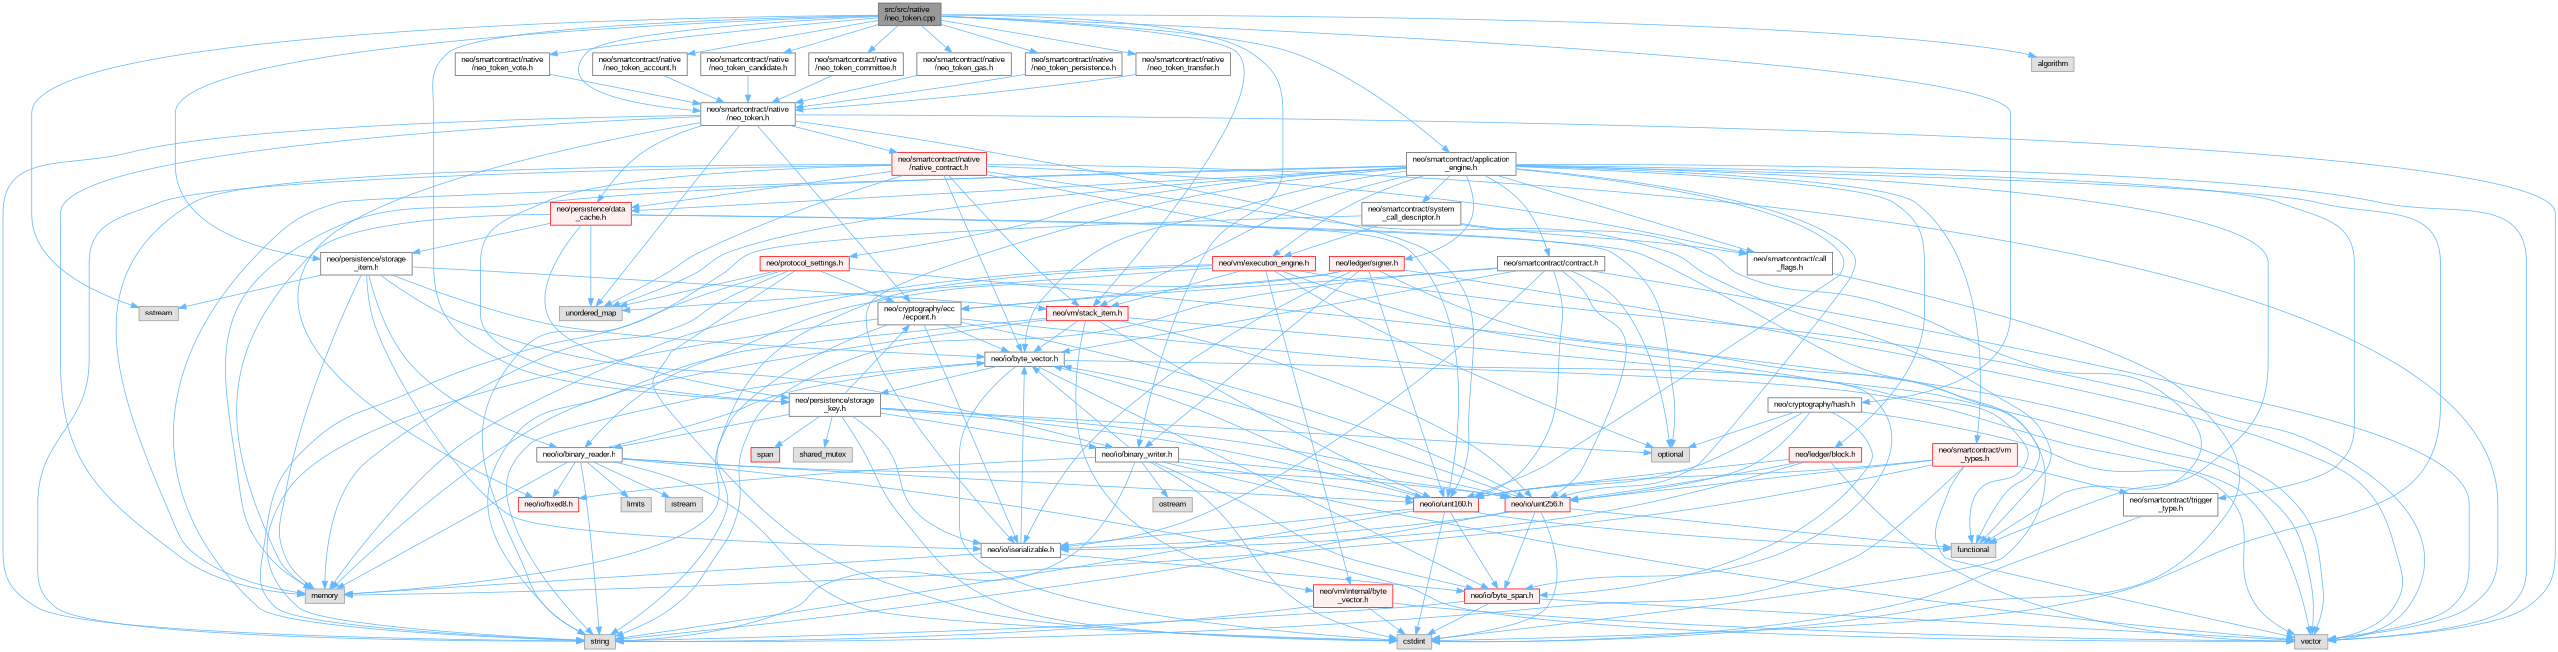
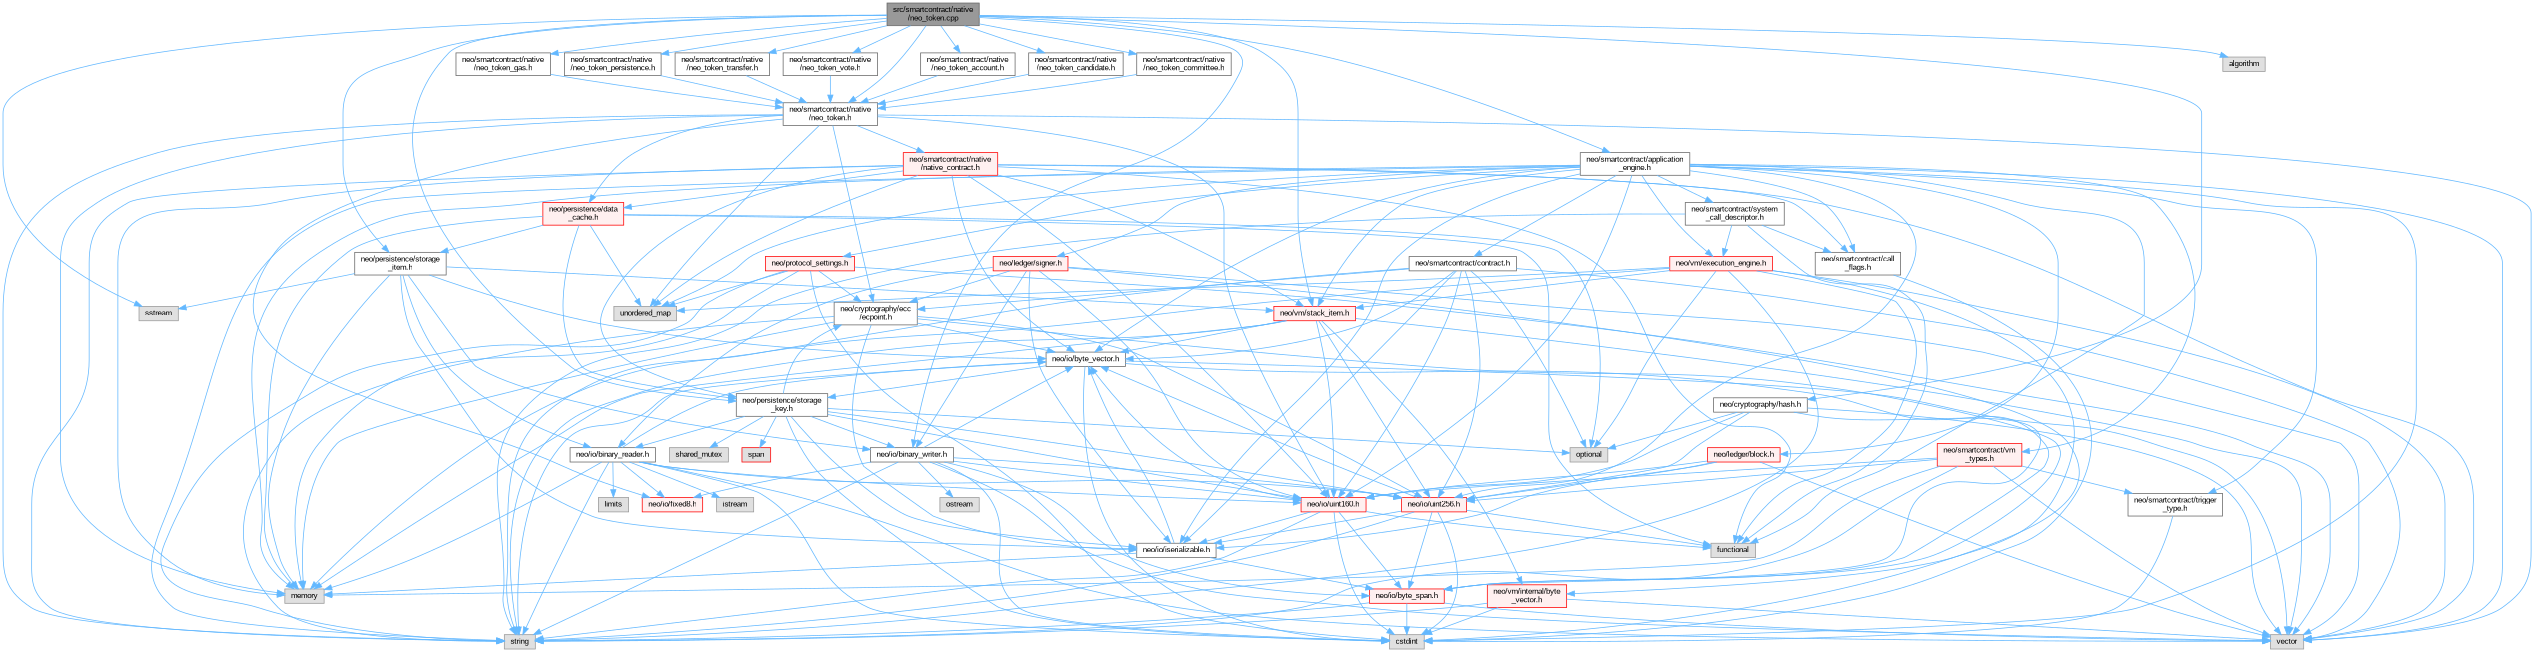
(910, 14) -> (933, 14)
(1023, 189) -> none
